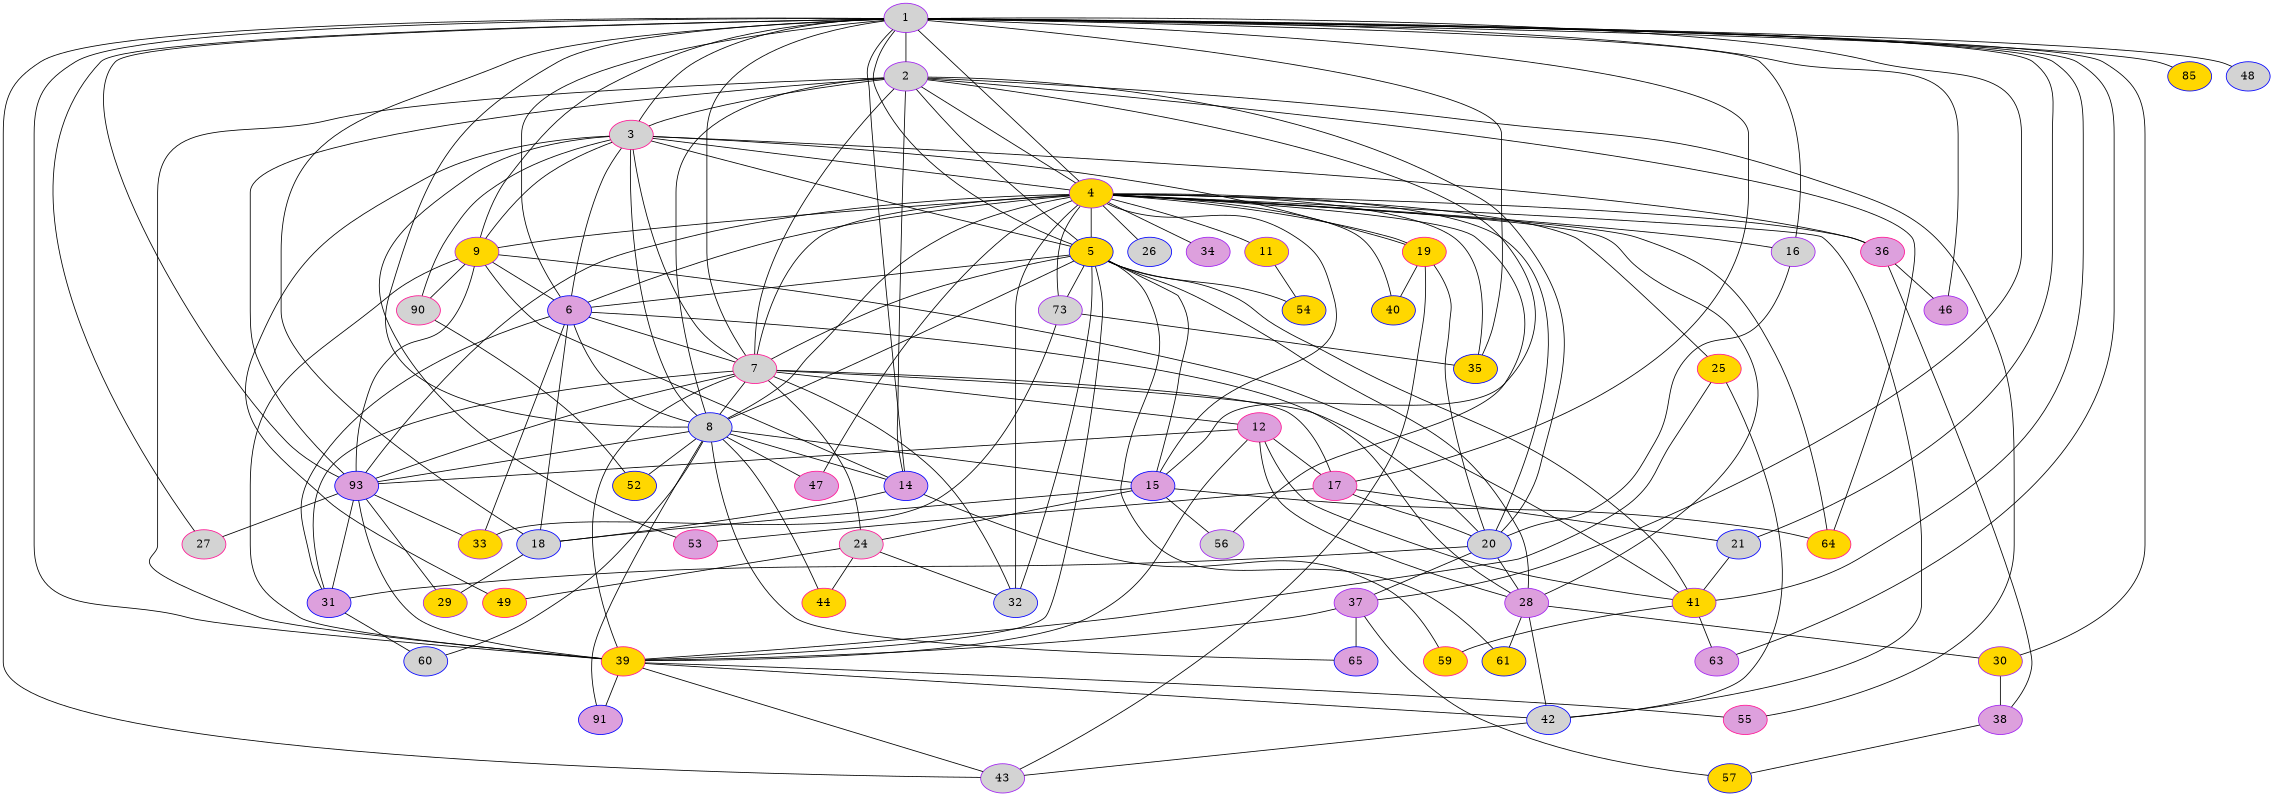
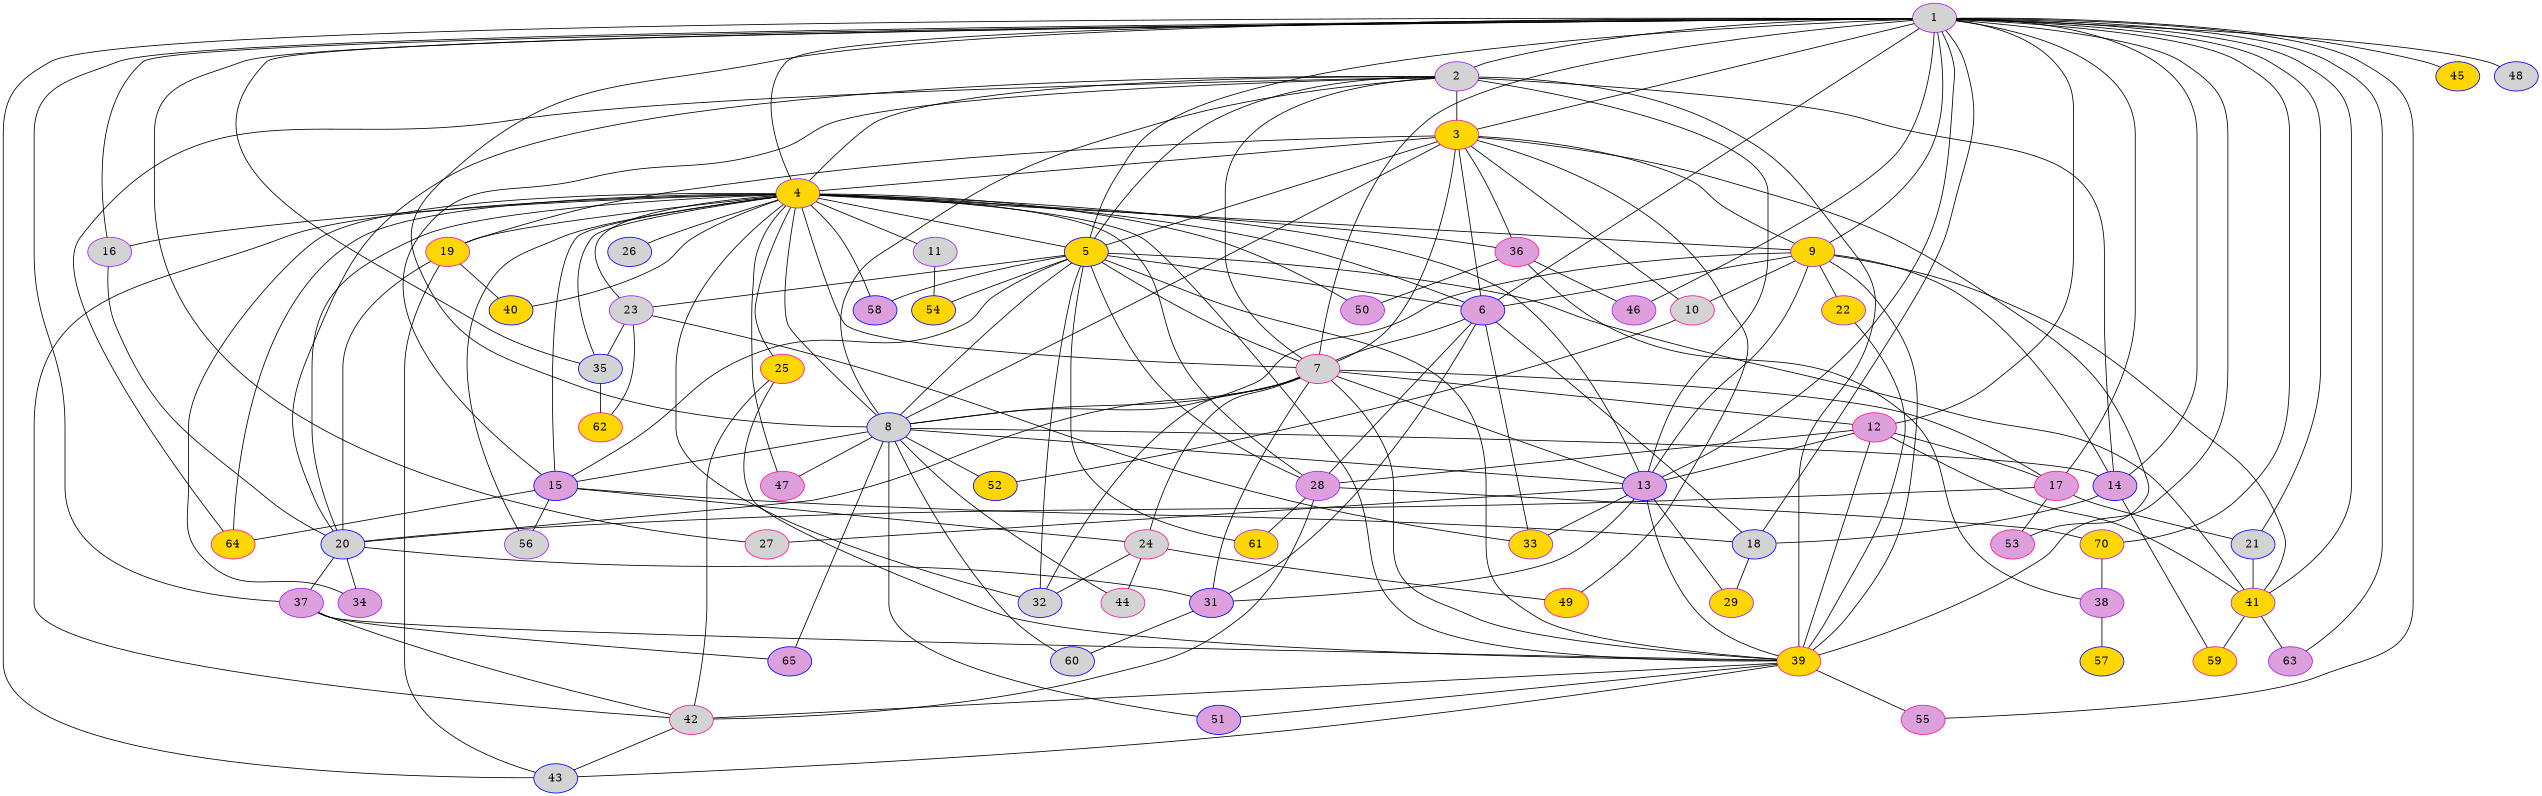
(2190, 76) -> (2458, 76)
(631, 135) -> (1457, 135)
(1763, 163) -> (2413, 370)
none -> (2074, 234)
(1267, 252) -> (935, 252)
(418, 310) -> (1692, 310)
none -> (875, 310)
(1060, 310) -> (631, 310)
none -> (1363, 310)
none -> (1844, 310)
(1476, 369) -> (600, 369)
(617, 390) -> (1369, 332)
none -> (1298, 408)
none -> (600, 427)
(357, 486) -> (1644, 486)
(1513, 581) -> (351, 574)
(824, 603) -> (1123, 603)
(1504, 661) -> (1256, 544)
(2000, 661) -> (2102, 544)
(600, 720) -> (1219, 720)
(1549, 720) -> (691, 720)
(1517, 734) -> (493, 669)
(1003, 778) -> (556, 778)
